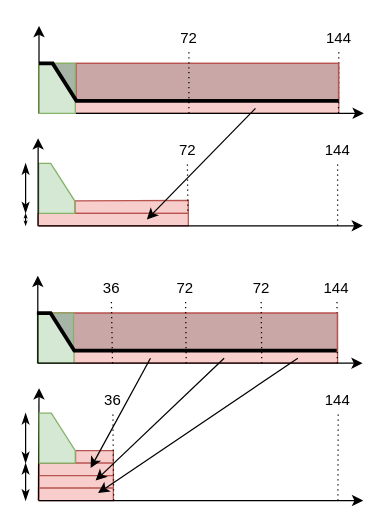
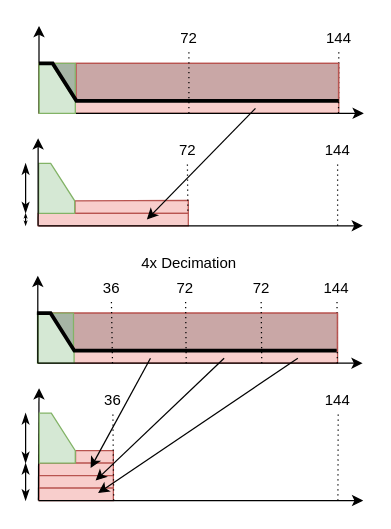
none -> (189, 263)
